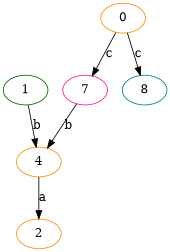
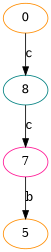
(106, 50) -> (26, 122)
(26, 90) -> none
(39, 162) -> (26, 234)
(39, 234) -> none
